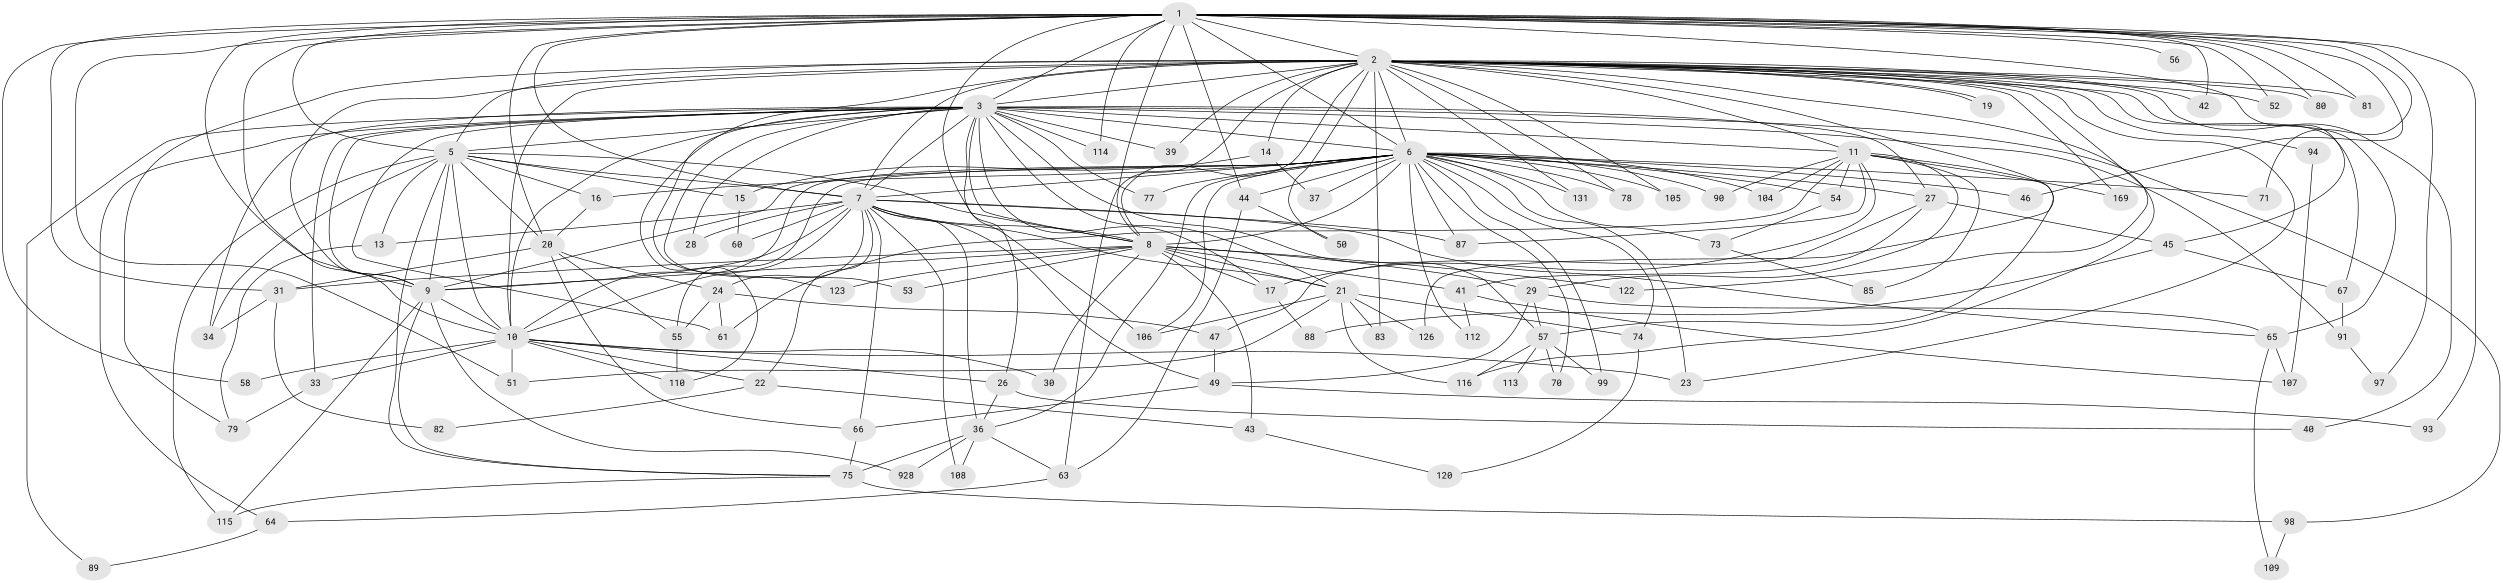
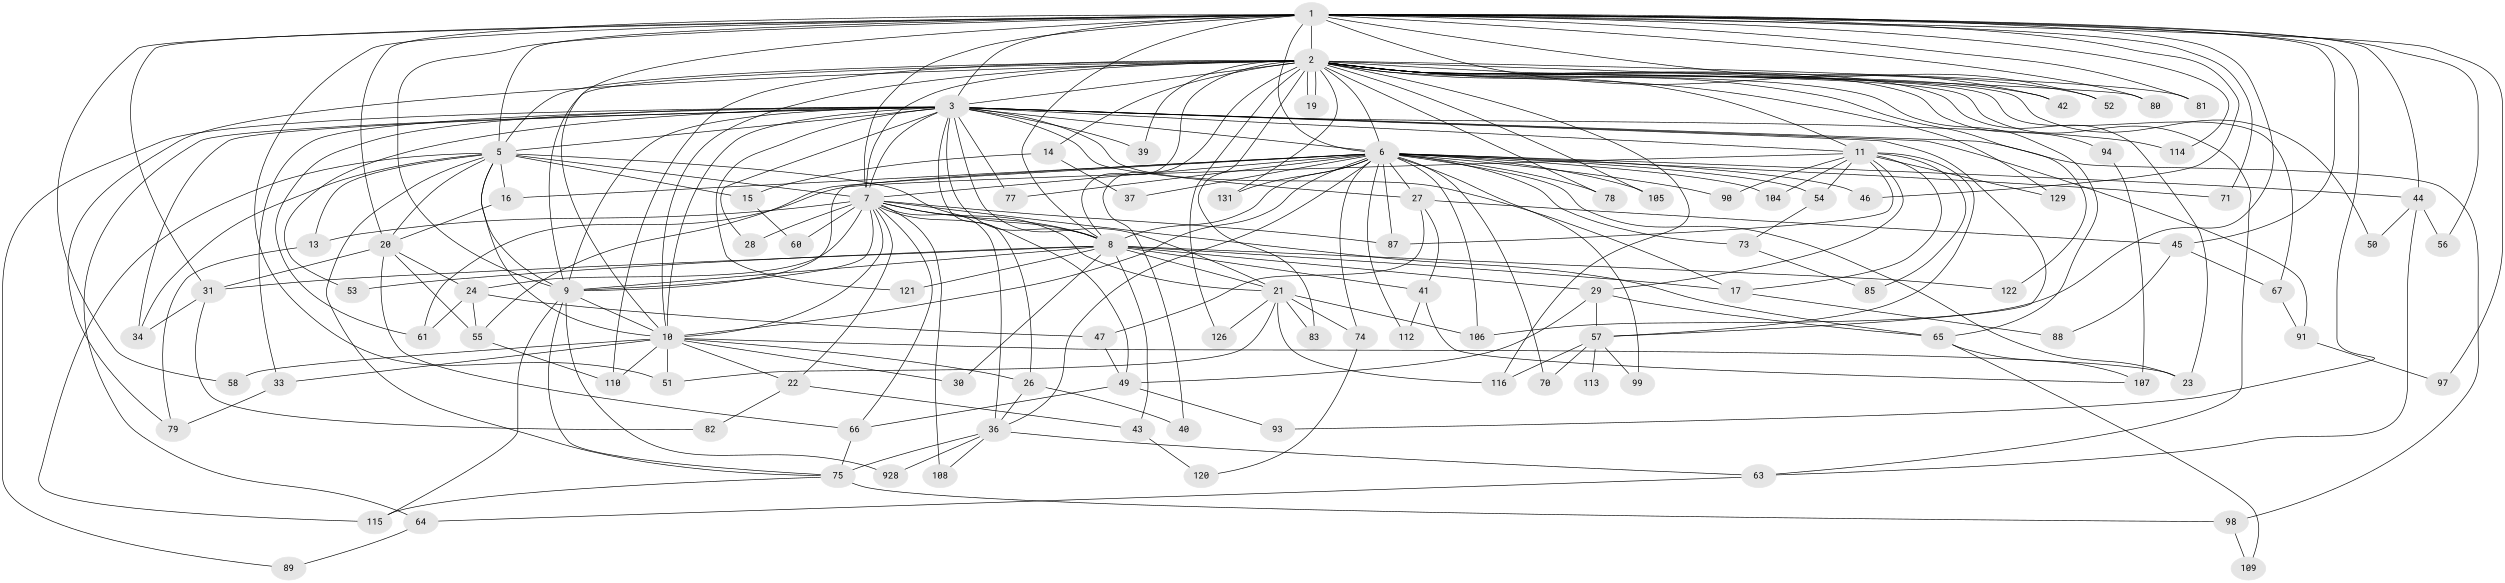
(2121, 199) -> (2058, 199)
none -> (2431, 222)
(837, 291) -> (907, 291)
